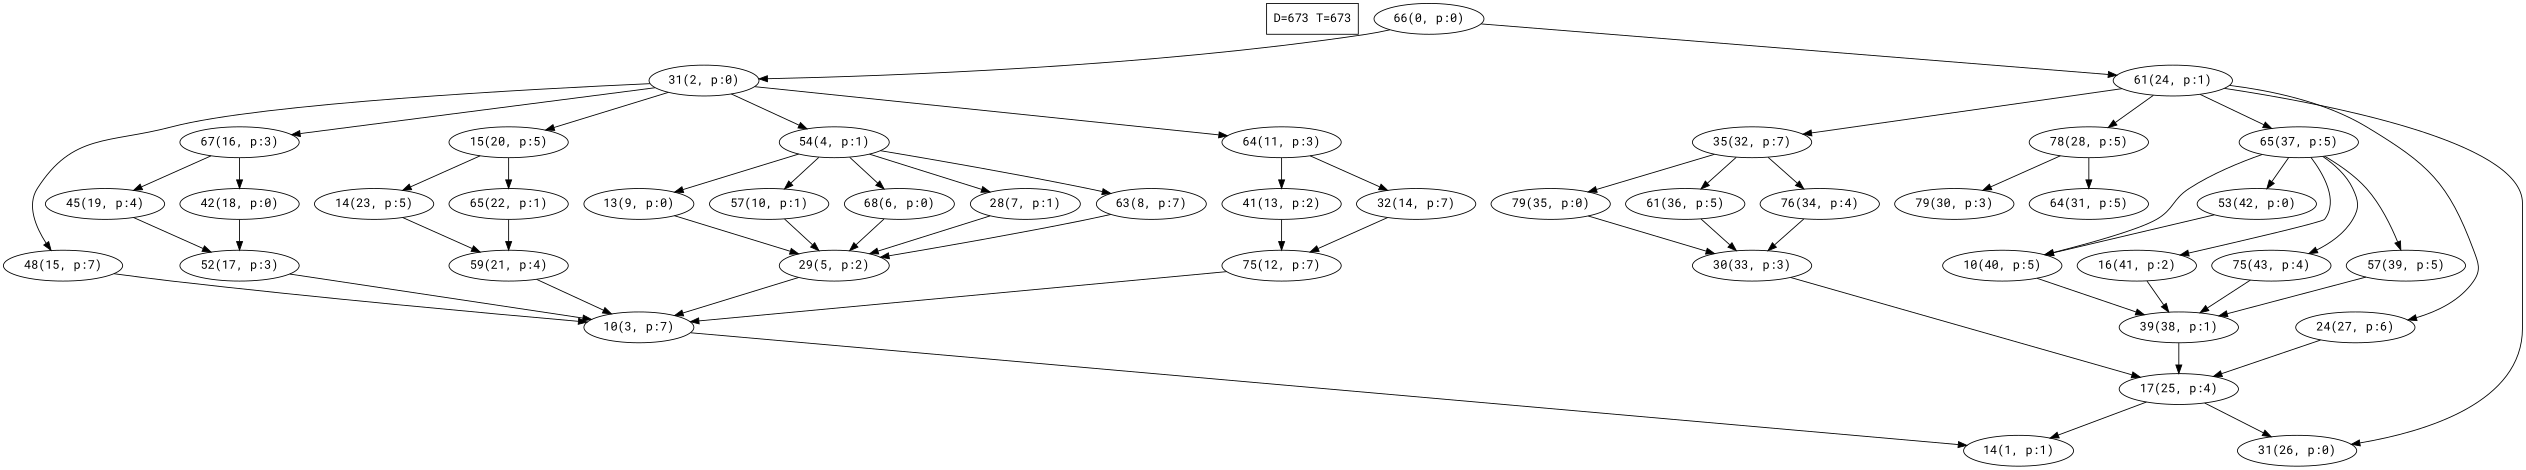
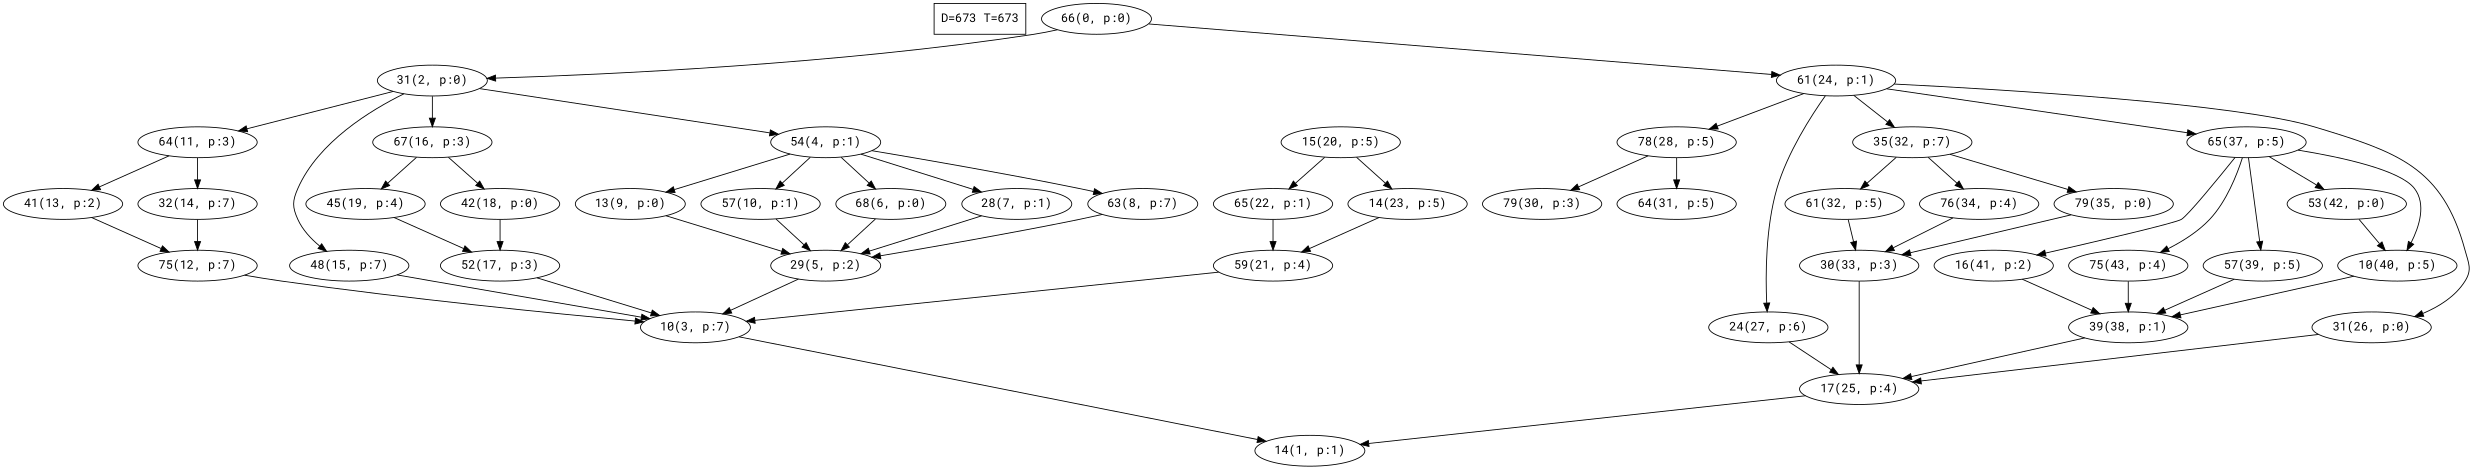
(611, 110) -> none
(1685, 204) -> (1845, 204)
(2234, 418) -> (2120, 358)
